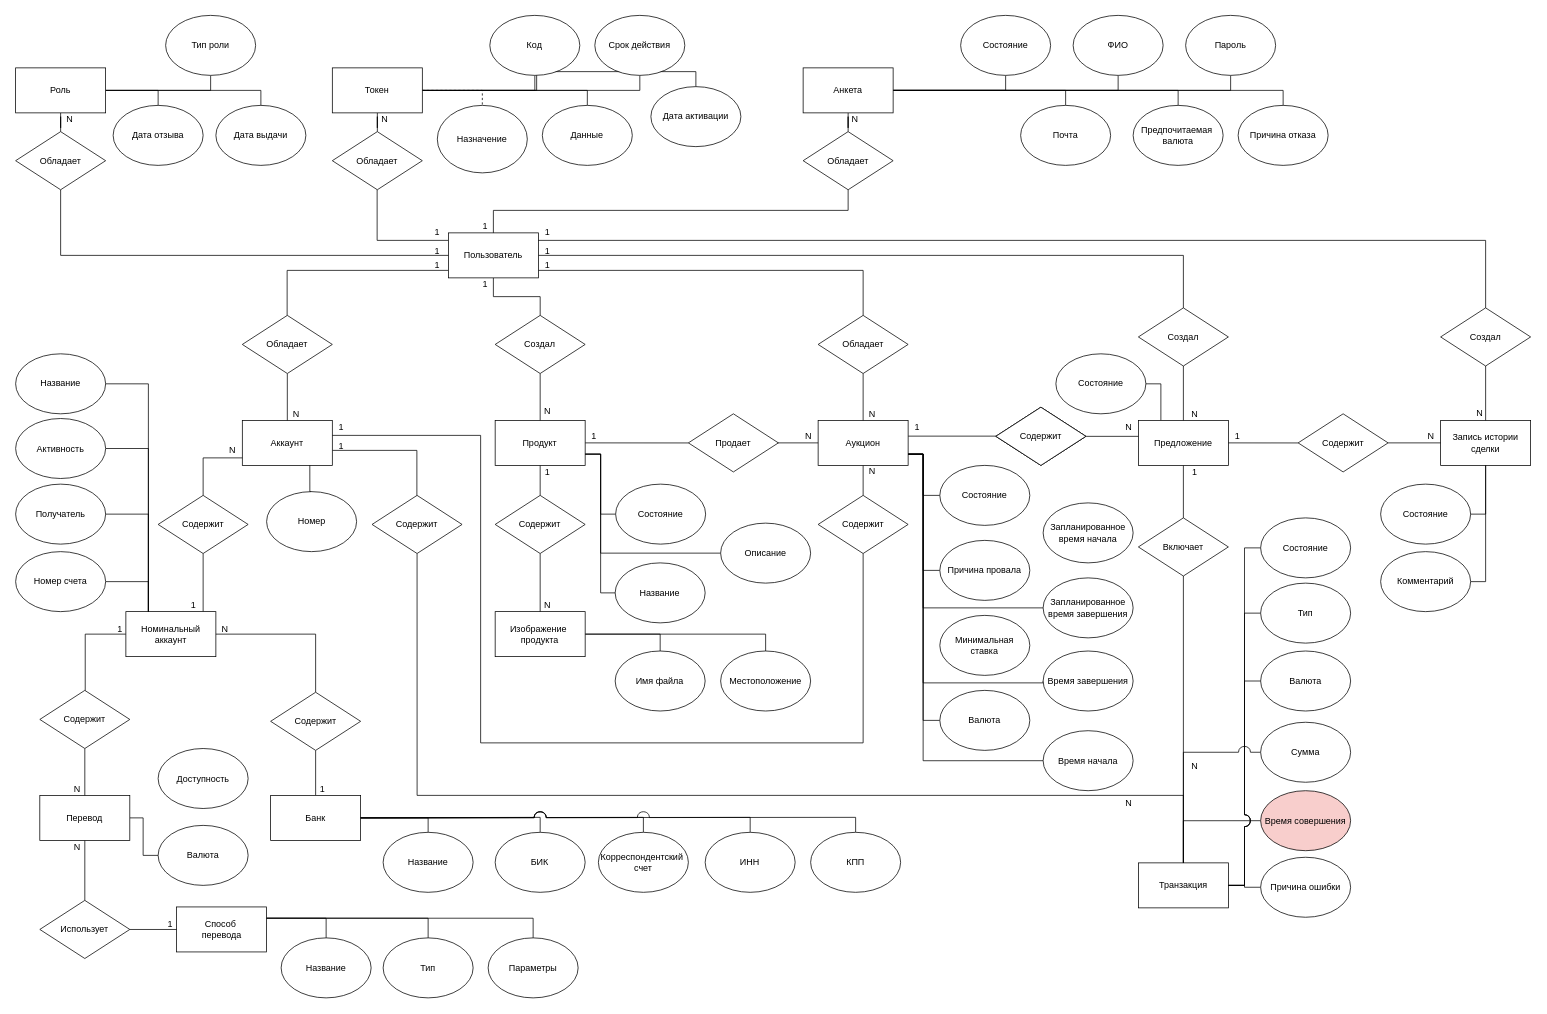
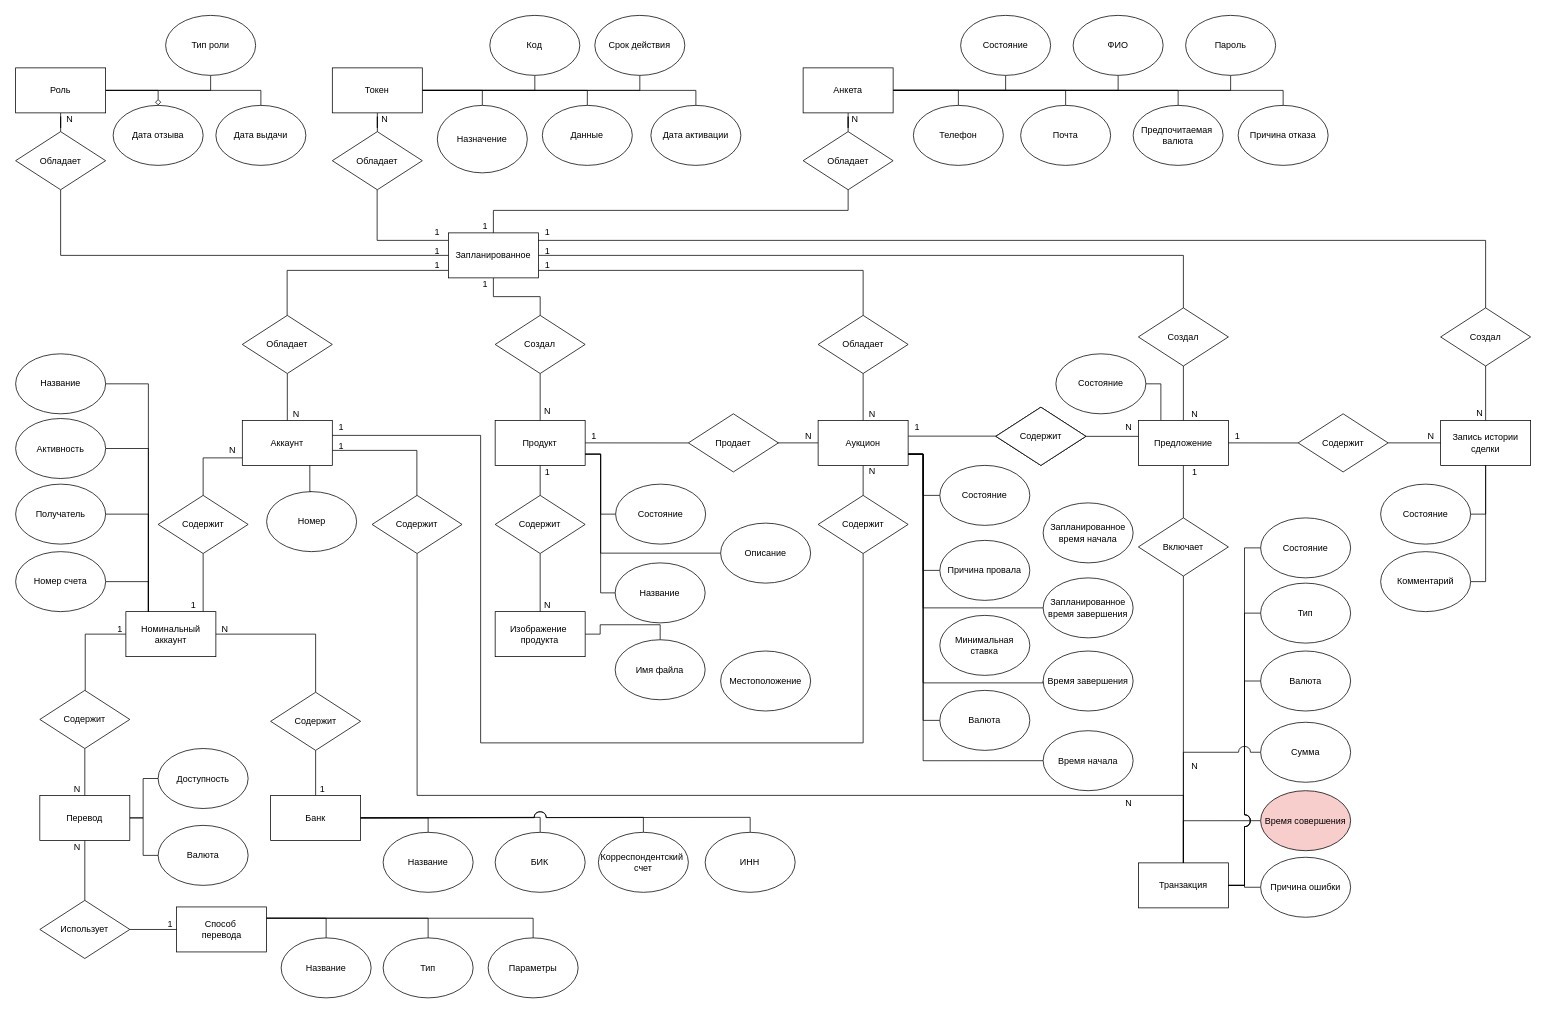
(482, 97) -> (482, 97)
none -> (958, 98)
(158, 101) -> (158, 99)
(696, 117) -> (696, 135)
none -> (958, 135)
(493, 255) -> (493, 255)
(721, 634) -> none
(660, 681) -> (660, 670)
none -> (143, 790)
(810, 817) -> none
(855, 862) -> none
